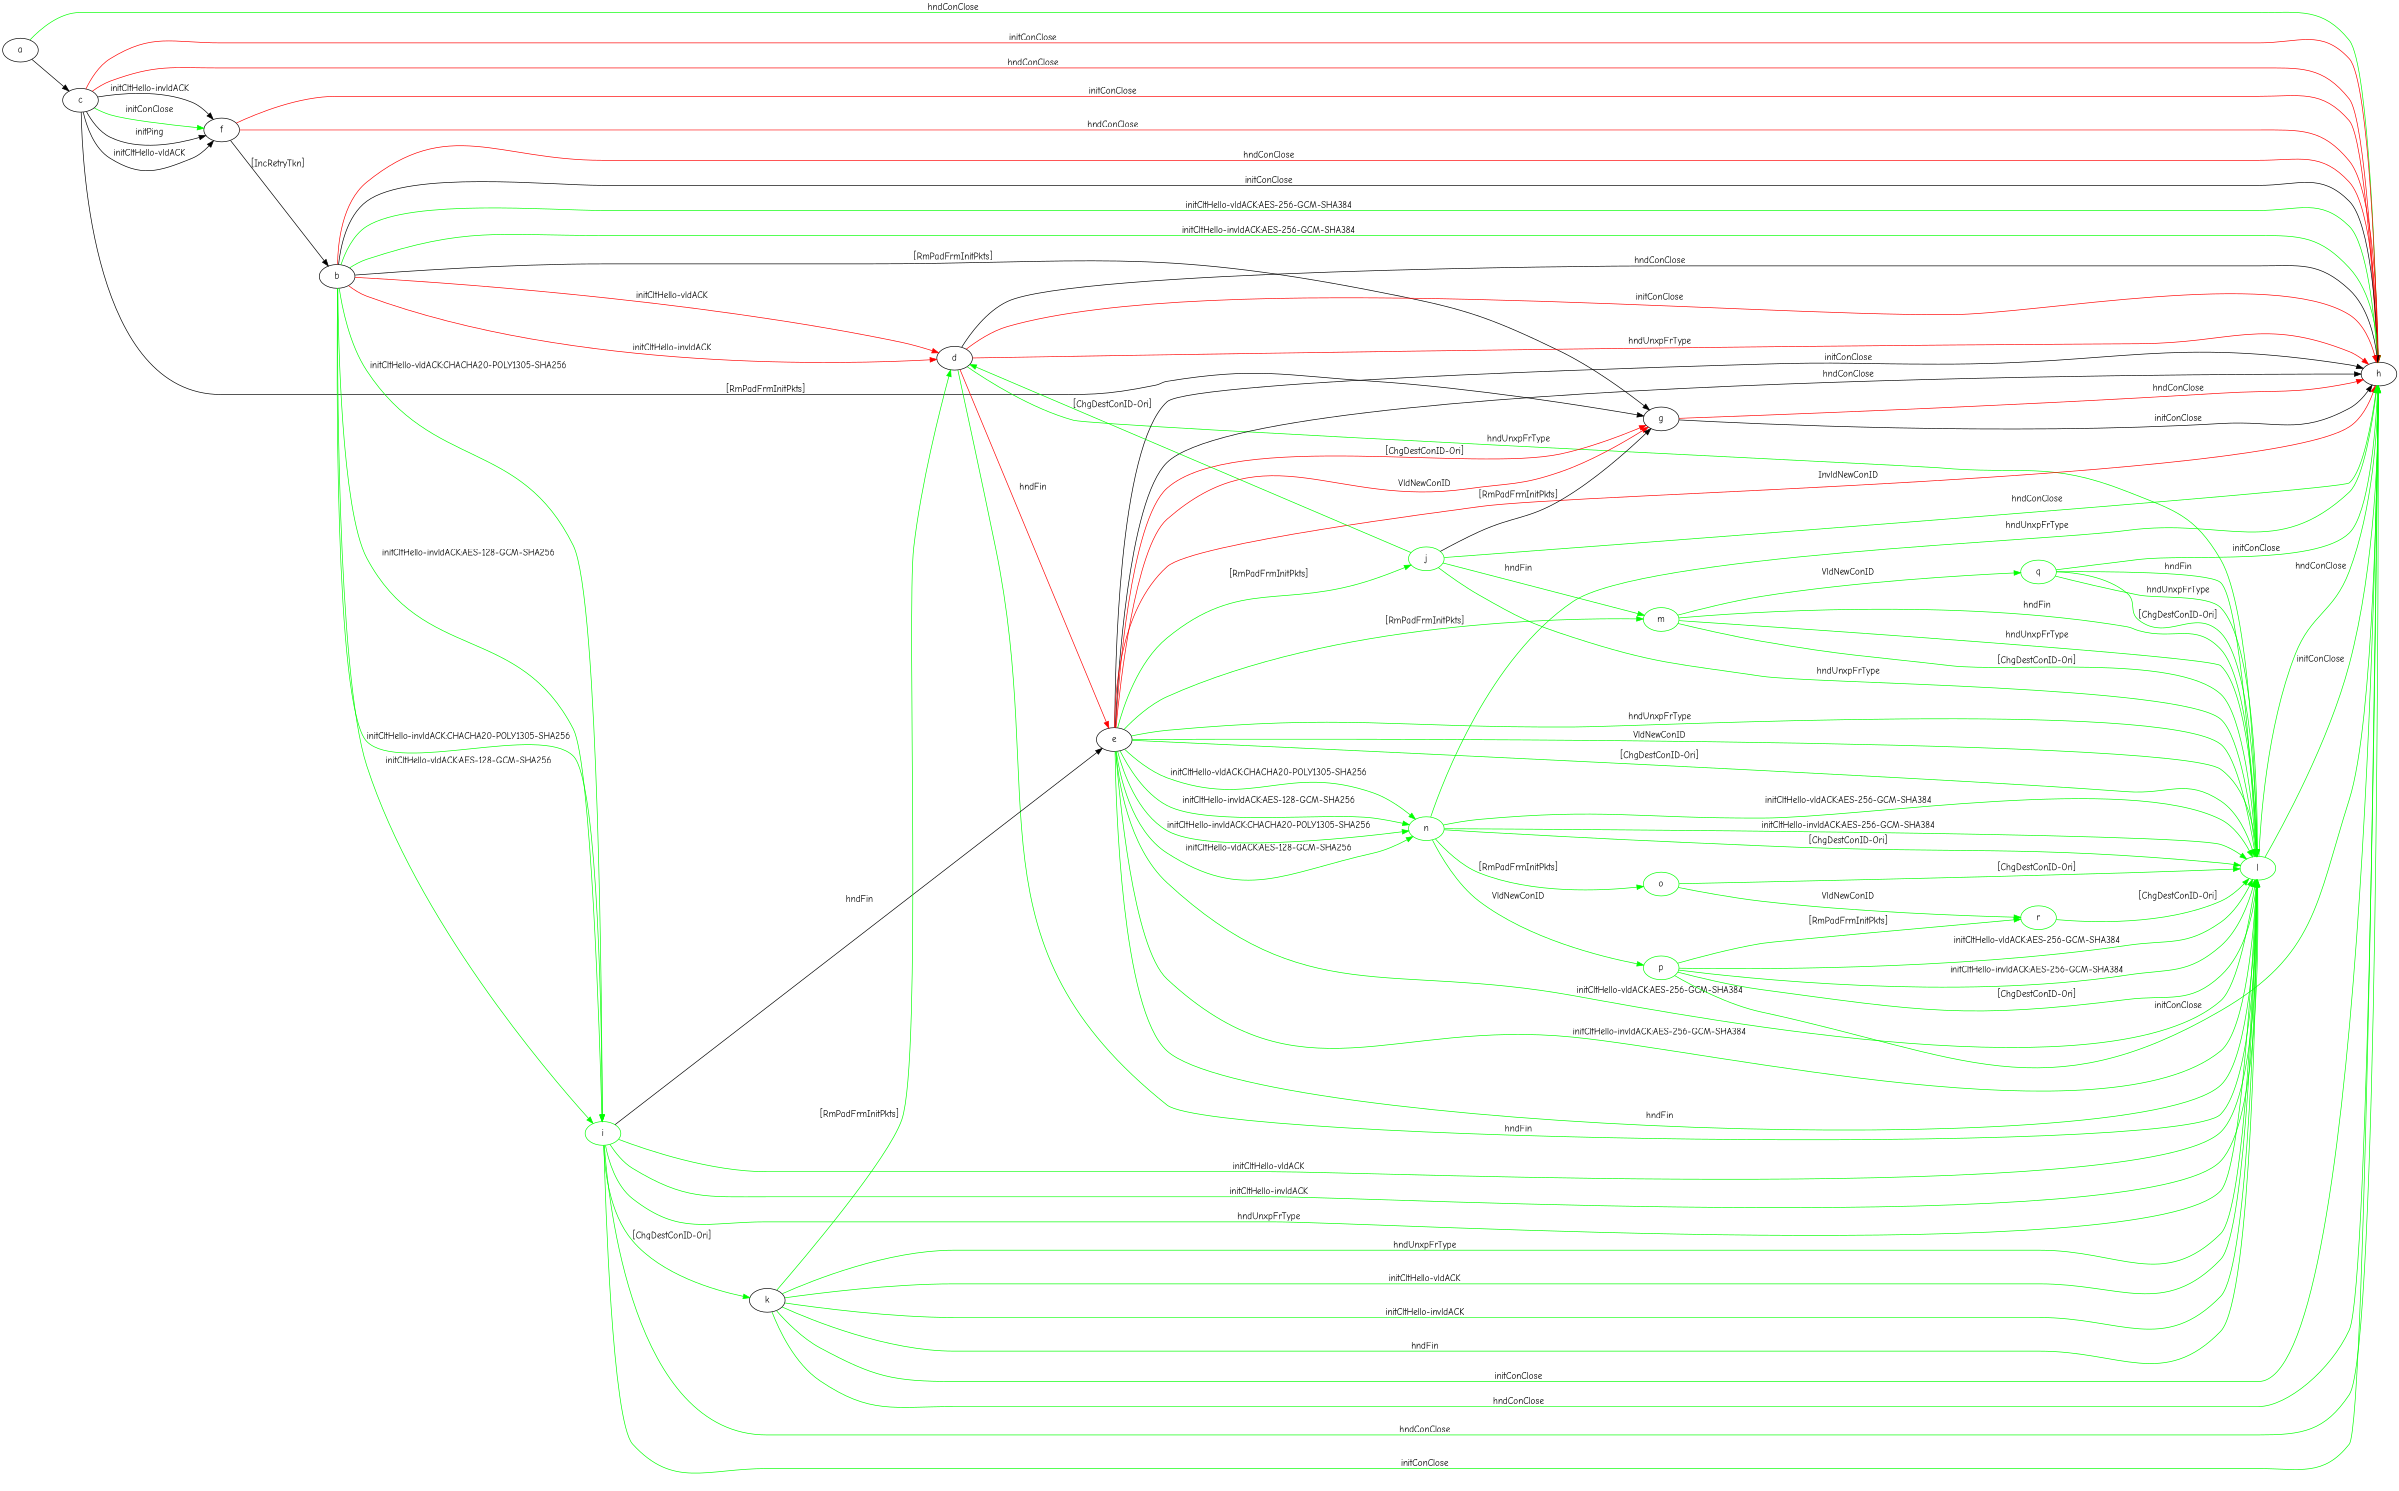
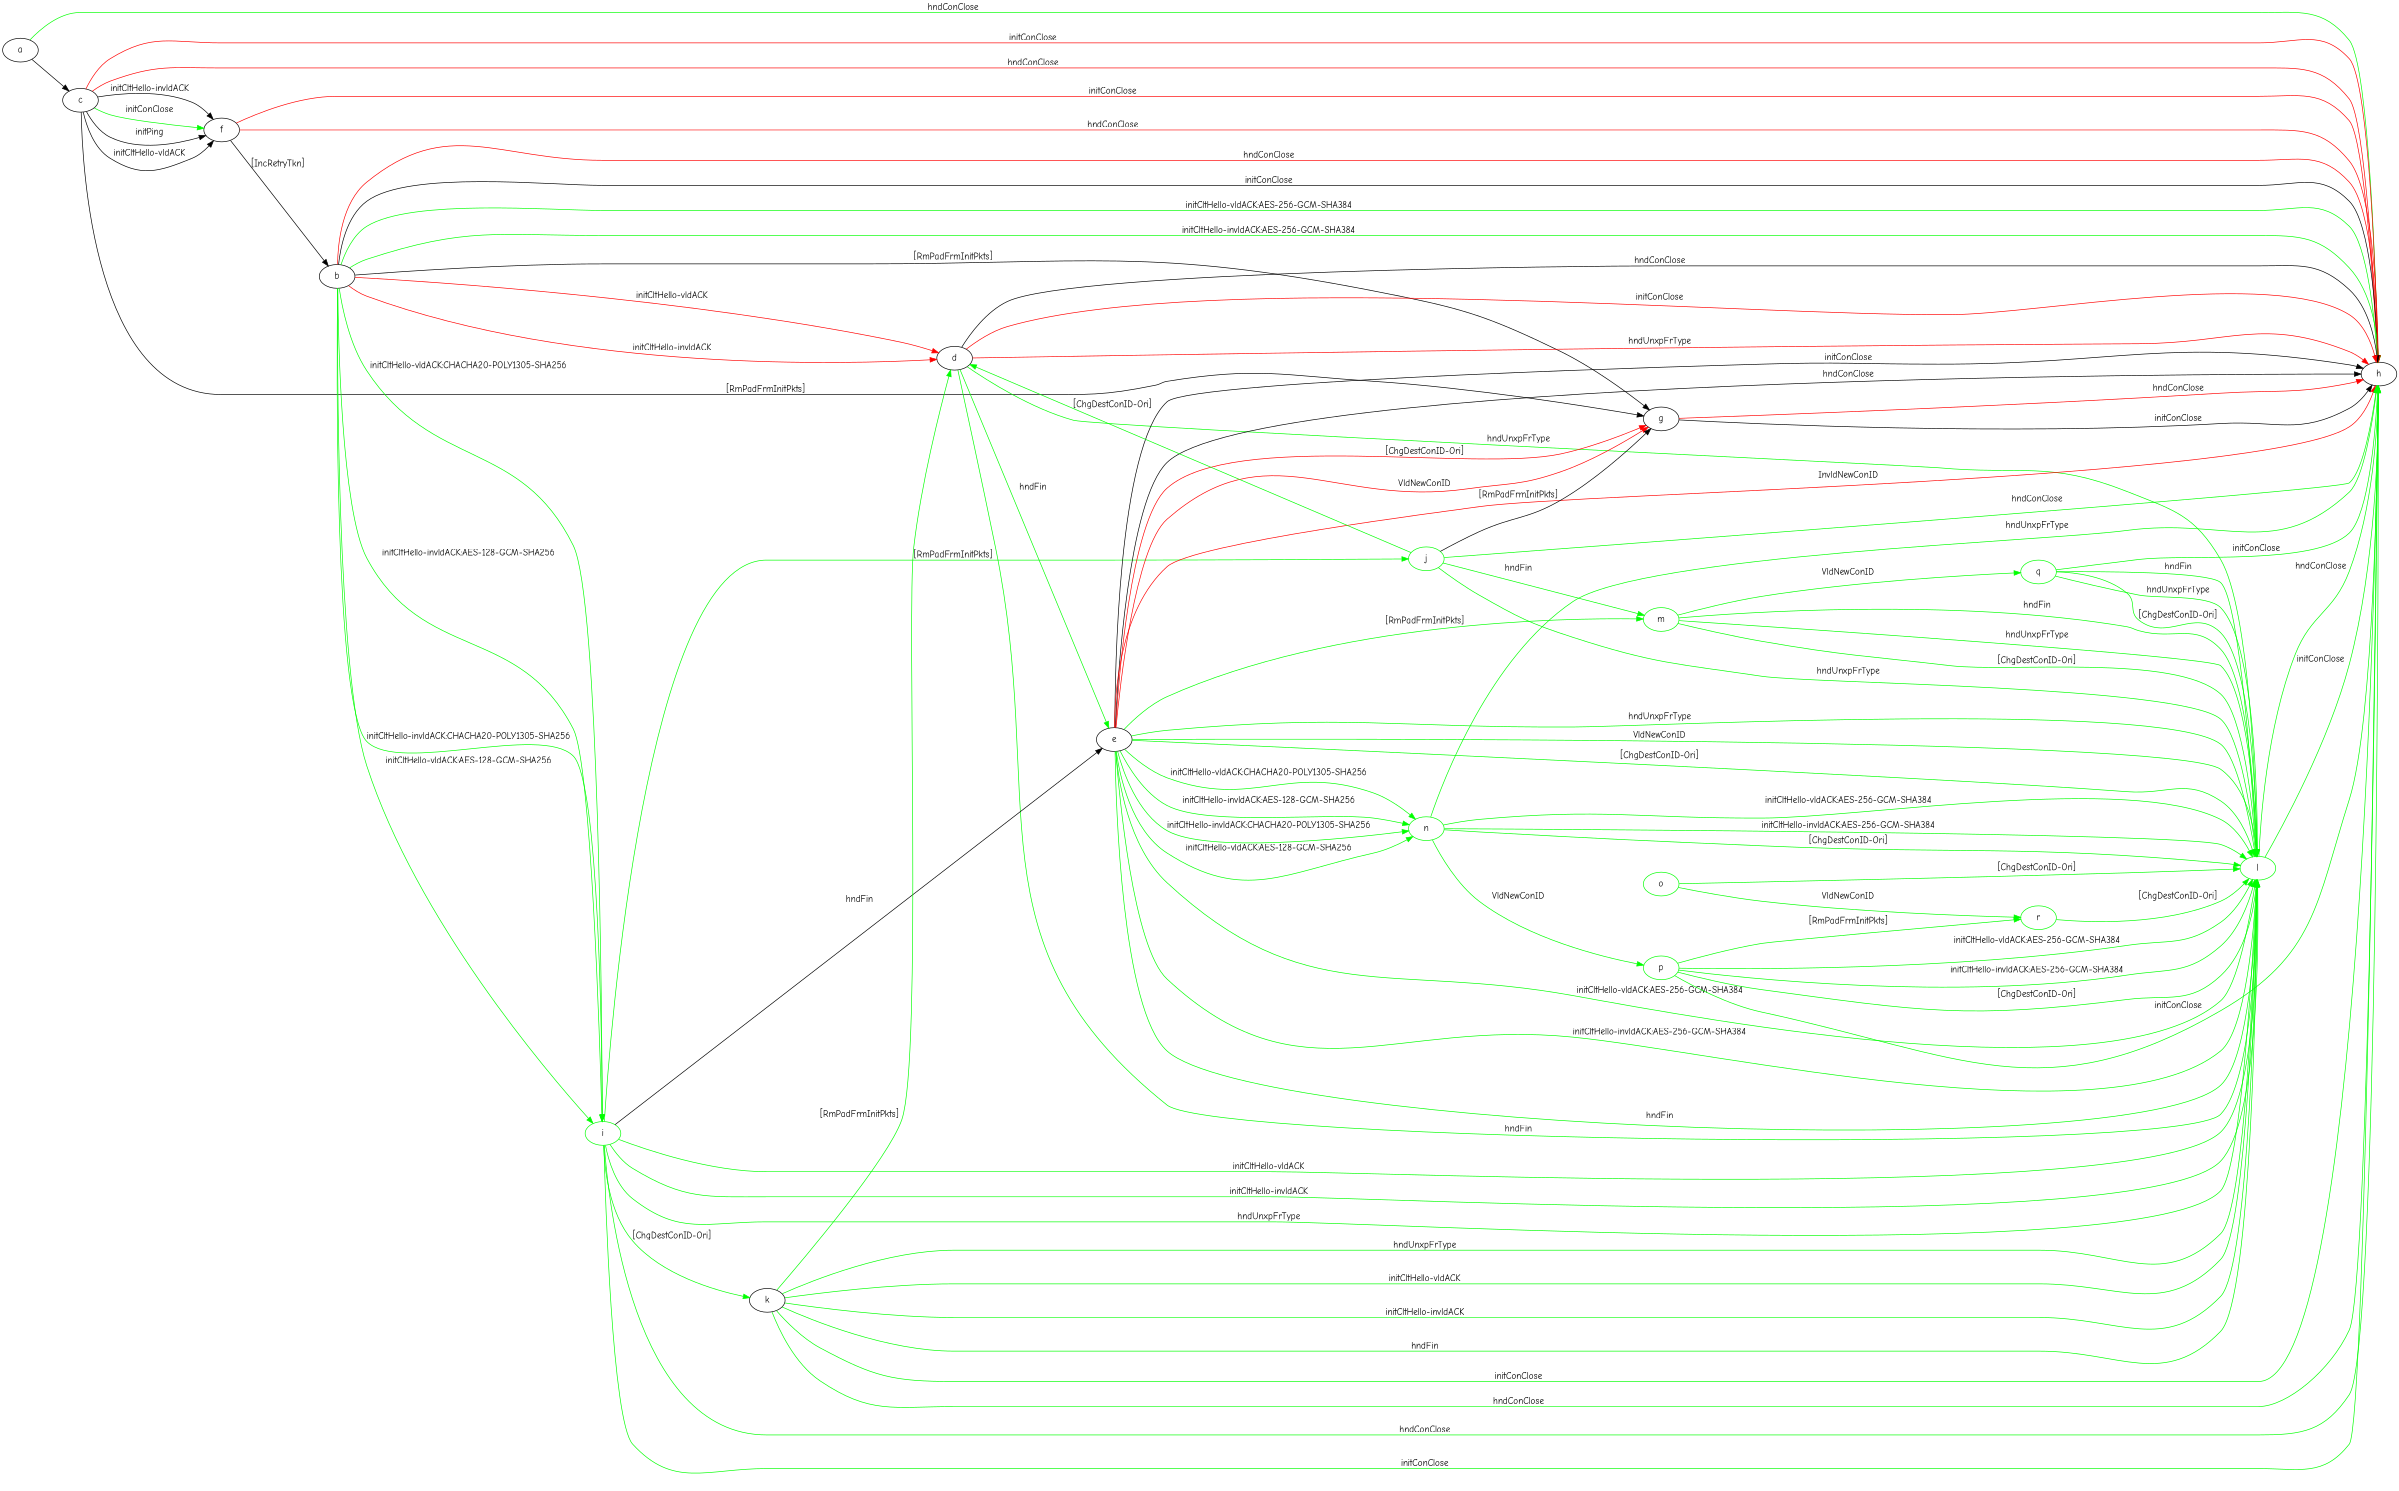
(1033, 546) -> (1033, 546)
(1232, 604) -> (781, 560)
(1529, 886) -> none
